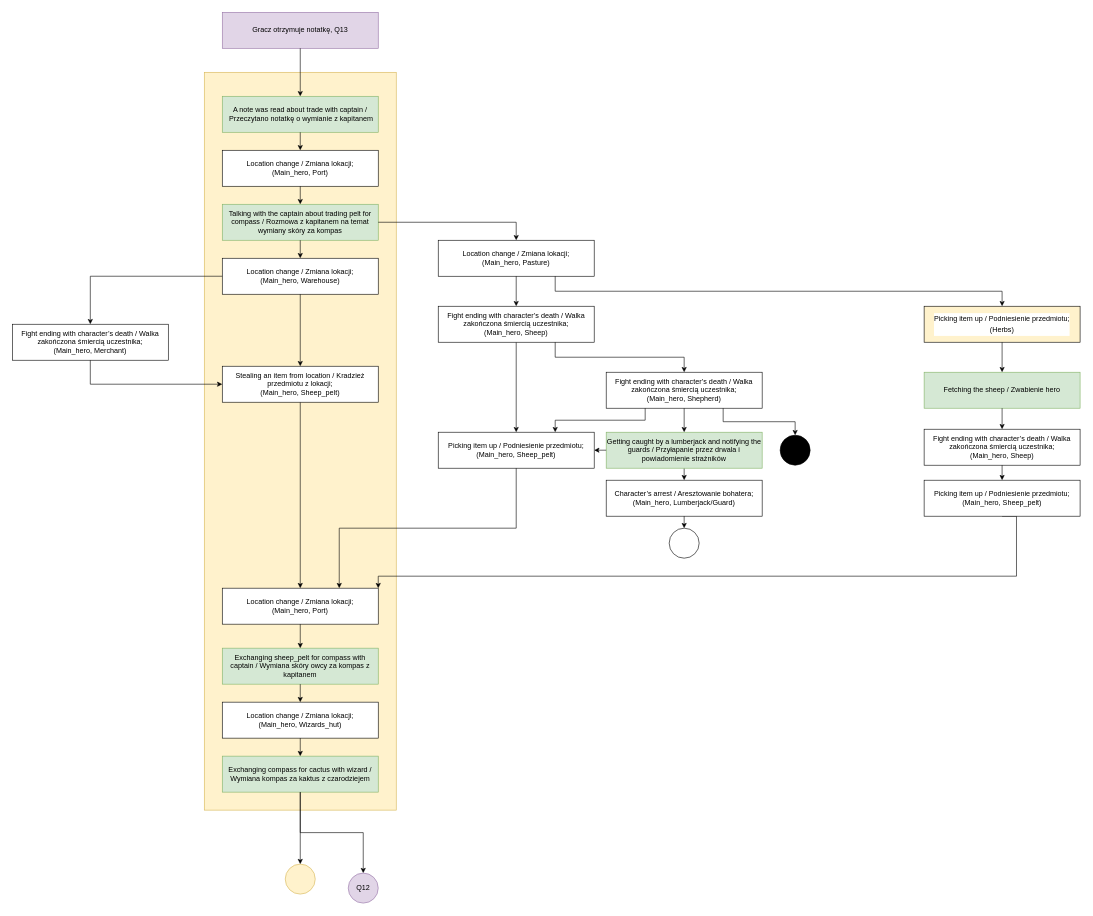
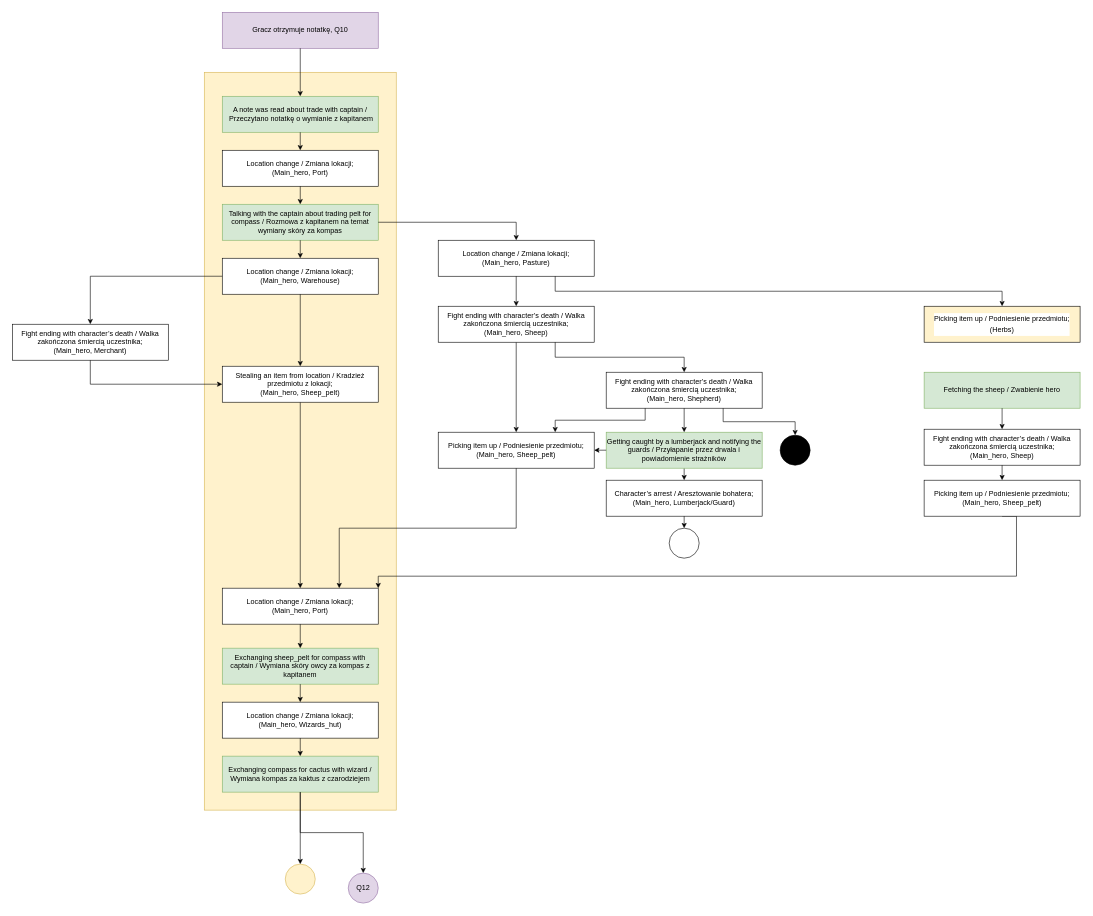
(300, 30) -> (300, 30)
(1002, 366) -> none
